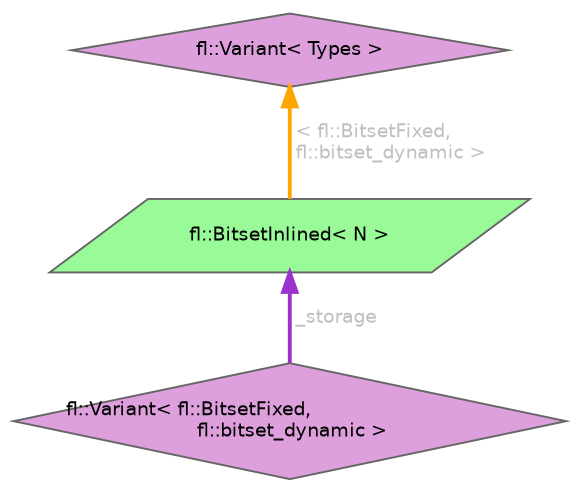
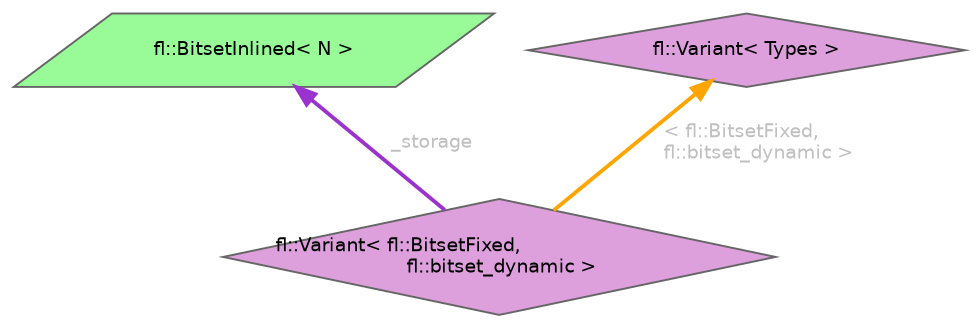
(290, 153) -> (625, 152)
